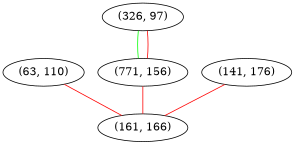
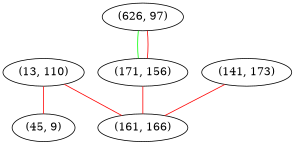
(143, 17) -> (143, 17)
(44, 72) -> (44, 72)
(143, 72) -> (143, 72)
(247, 72) -> (247, 72)
none -> (44, 128)
